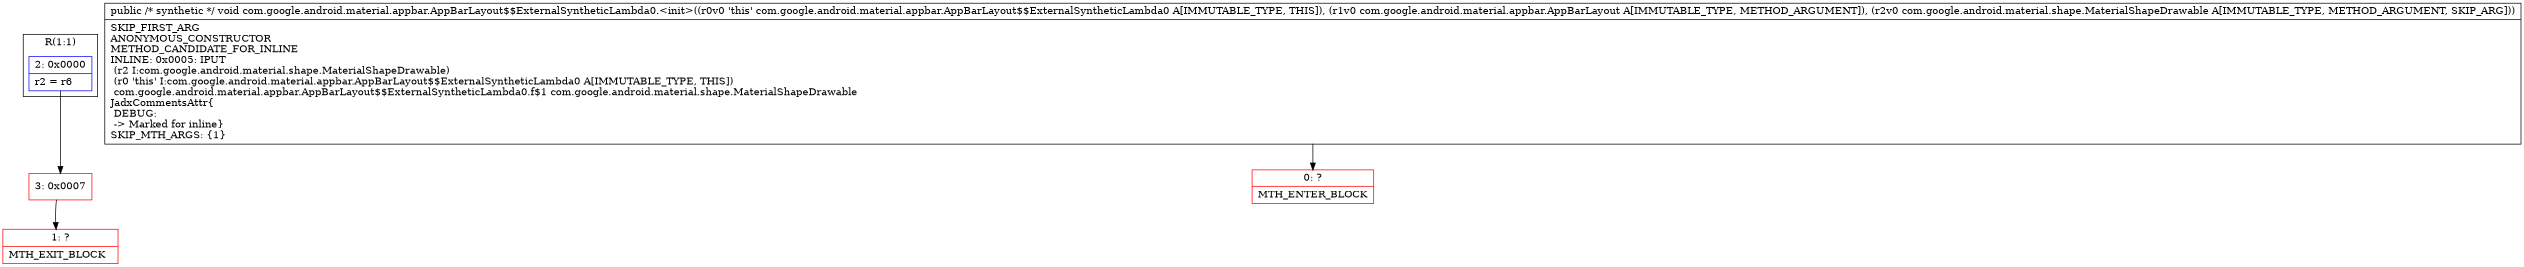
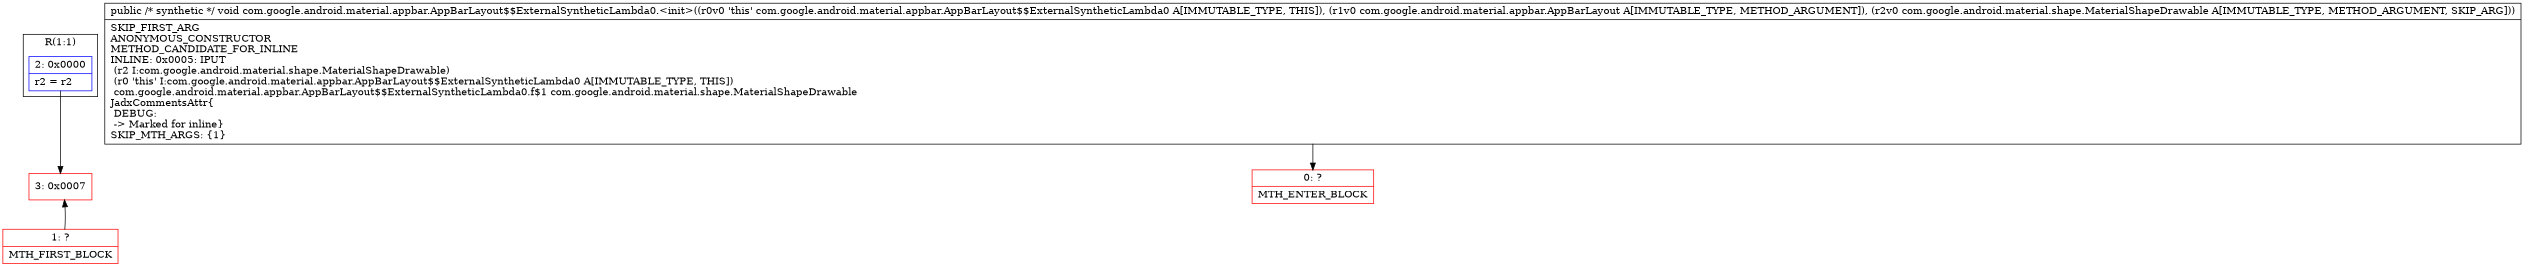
(54, 82) -> (54, 82)
(56, 211) -> (65, 218)
(57, 255) -> (60, 255)
